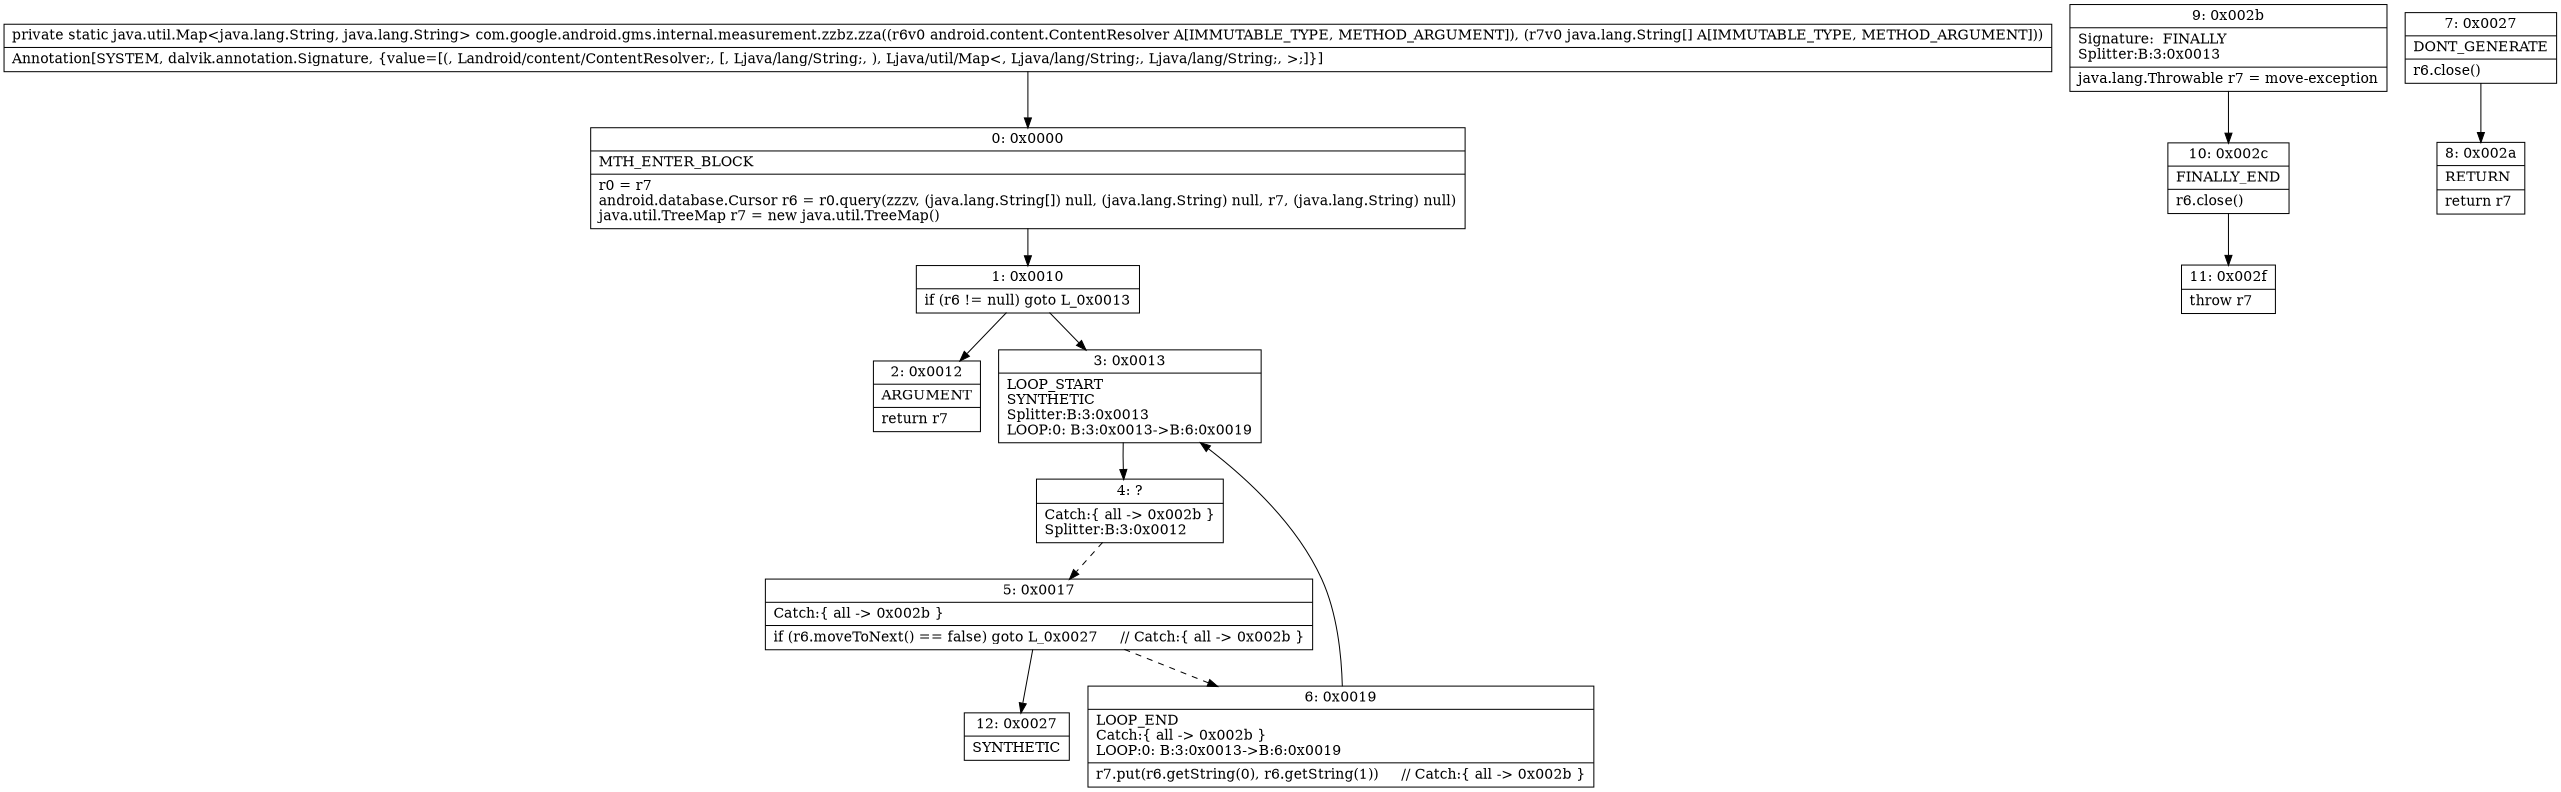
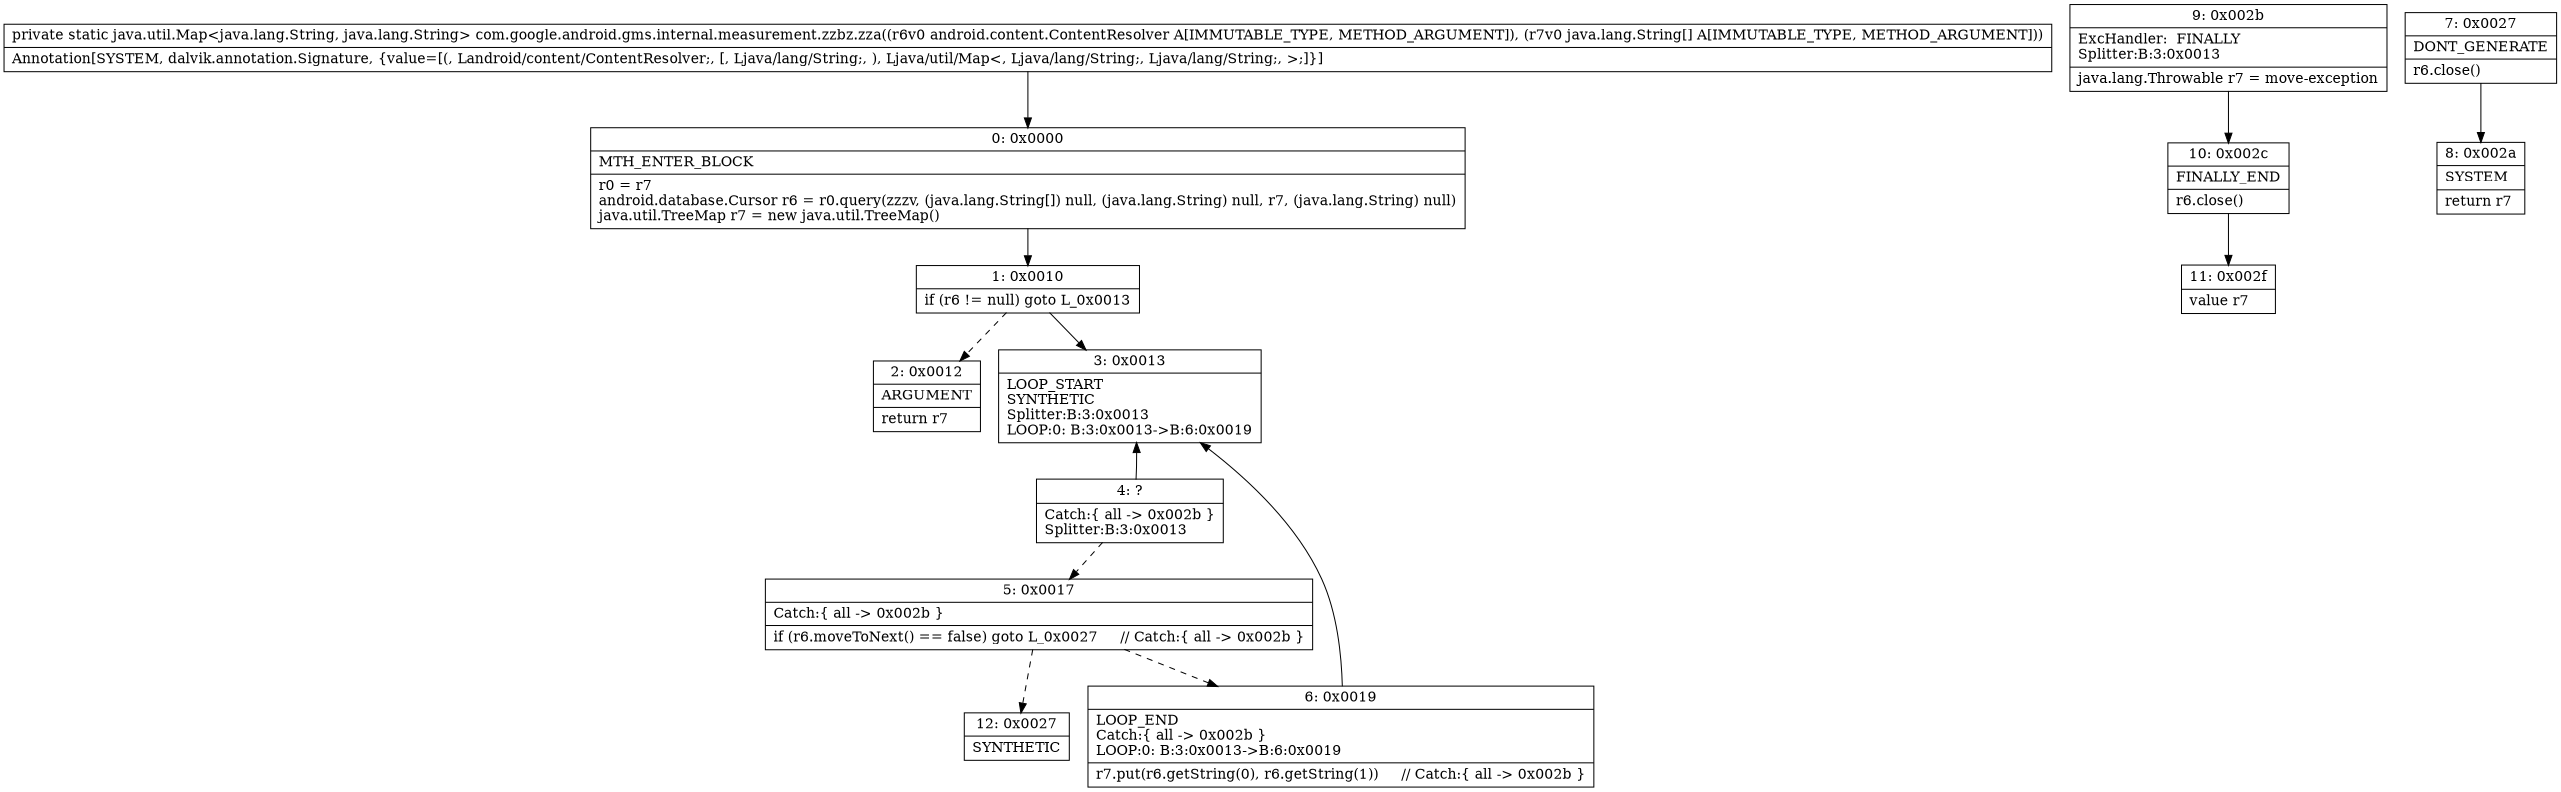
(2153, 39) -> (2159, 39)
(2478, 177) -> (2477, 177)
(2221, 301) -> (2219, 301)
(987, 333) -> (987, 333)
(1123, 456) -> (1137, 466)
(1116, 530) -> (1116, 530)
(1028, 676) -> (1028, 676)
